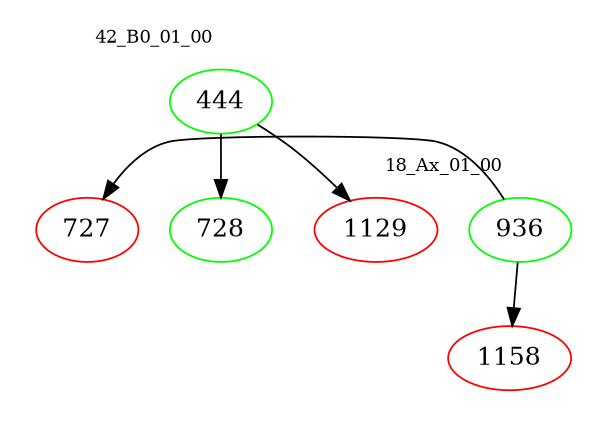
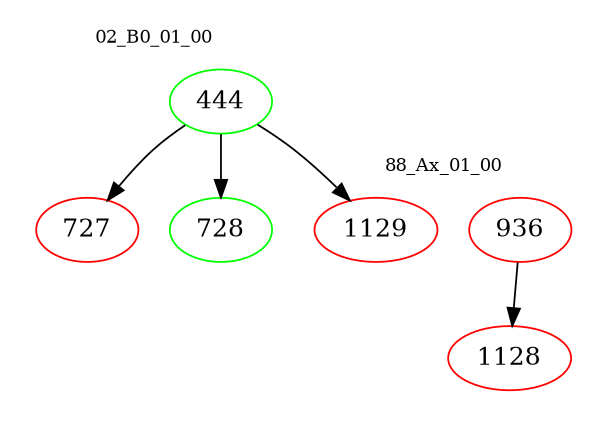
(154, 38) -> (154, 38)
(313, 137) -> (150, 153)
(444, 167) -> (444, 167)
(520, 230) -> (520, 230)
(510, 358) -> (510, 358)
